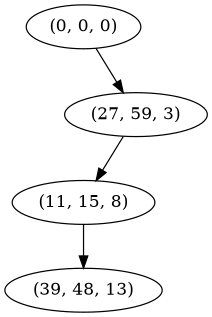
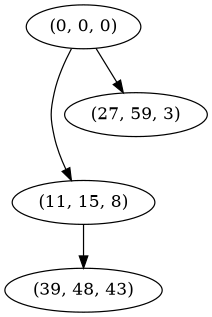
(113, 153) -> (52, 108)
(84, 290) -> (84, 290)
